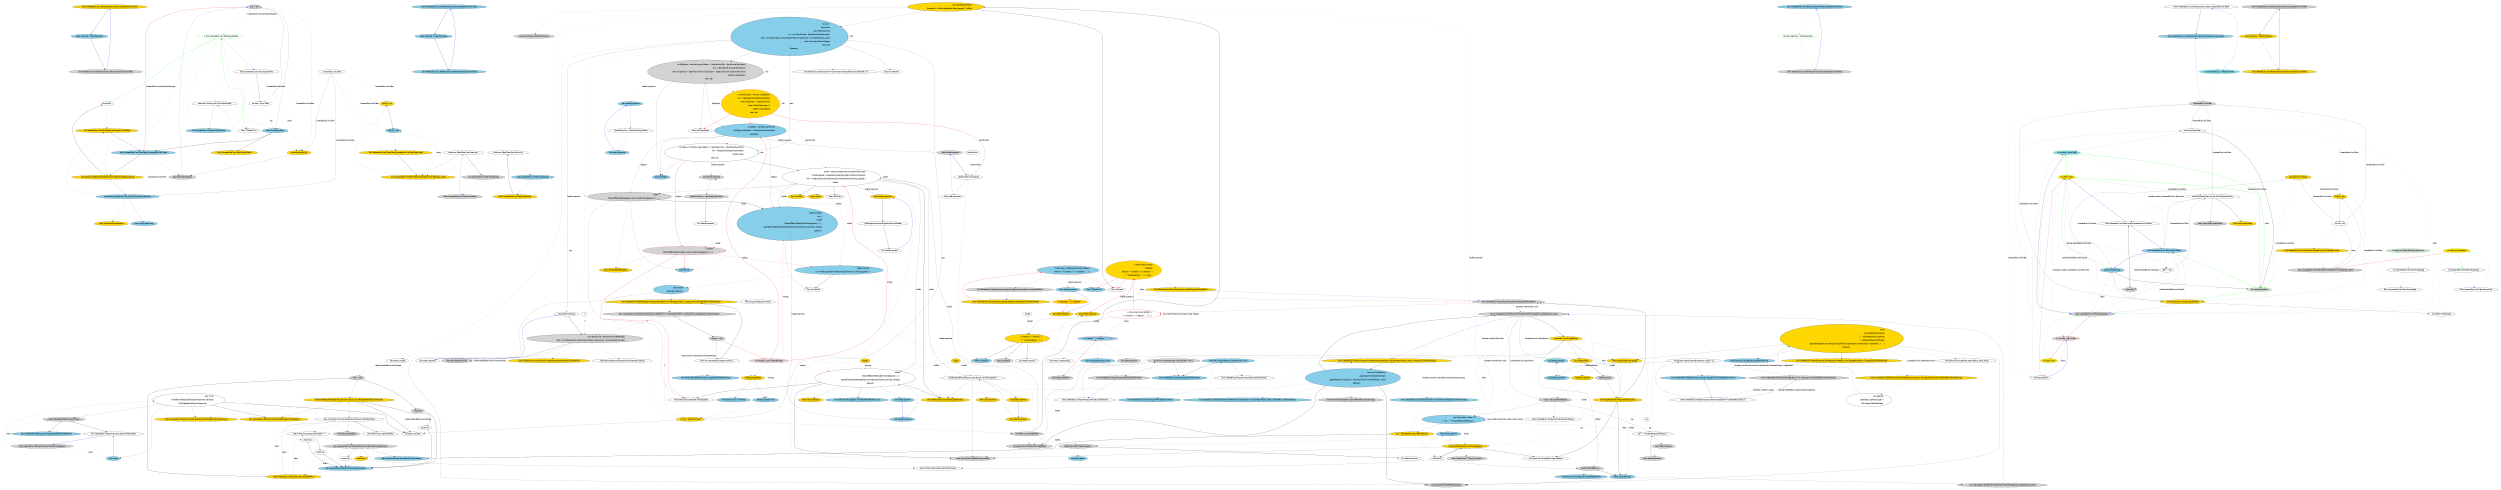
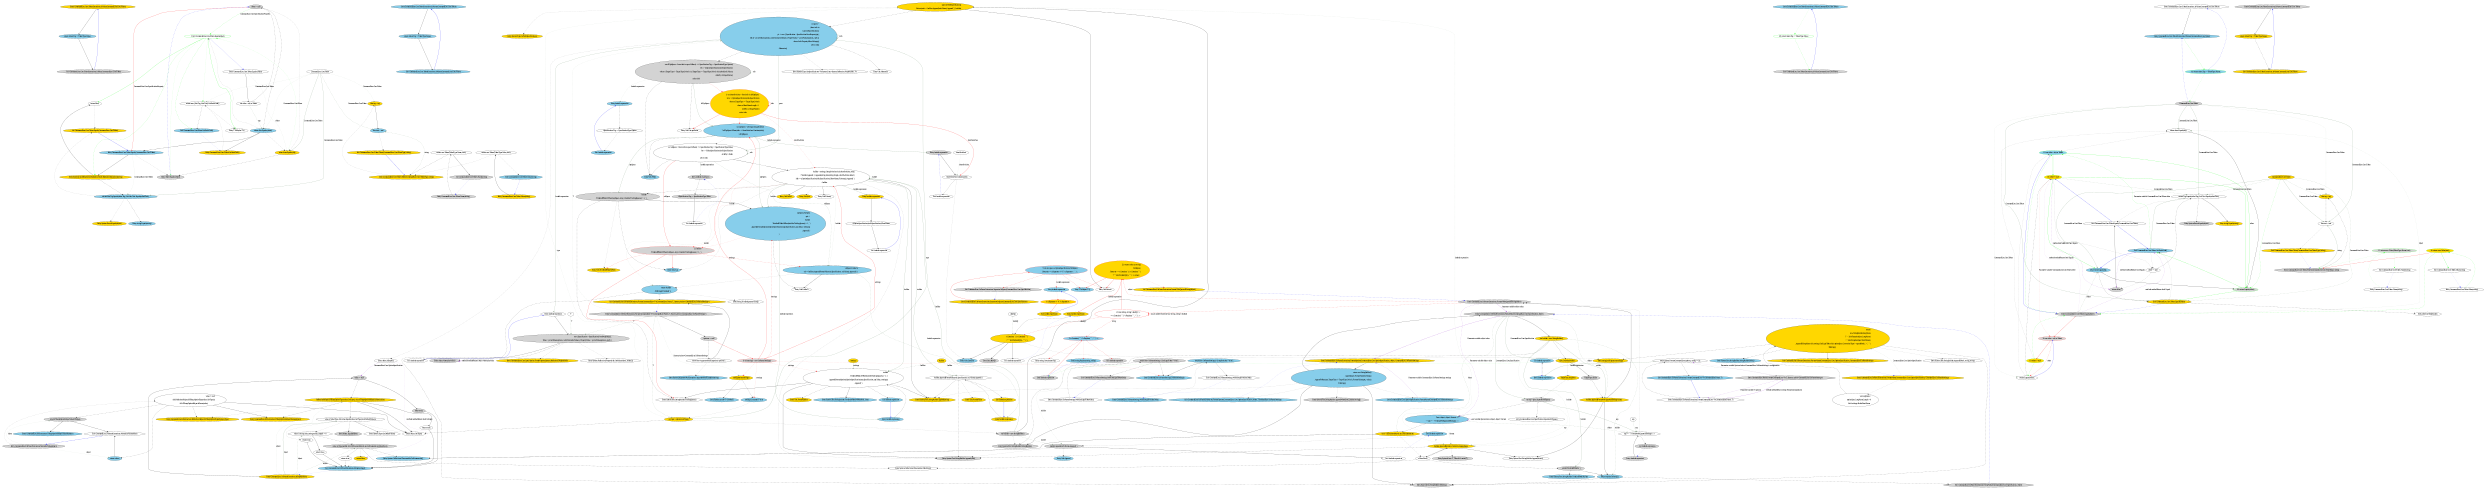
(534, 36) -> (522, 36)
(388, 366) -> (388, 366)
(945, 400) -> (932, 400)
